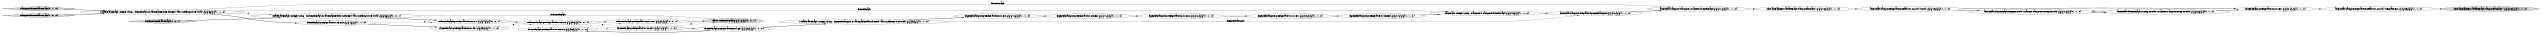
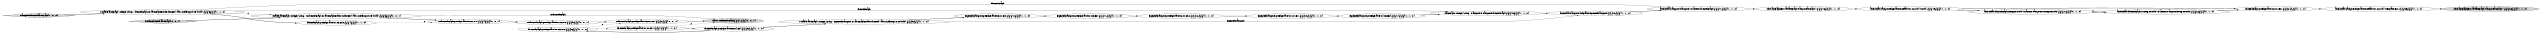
(39, 9) -> none
(469, 28) -> none
